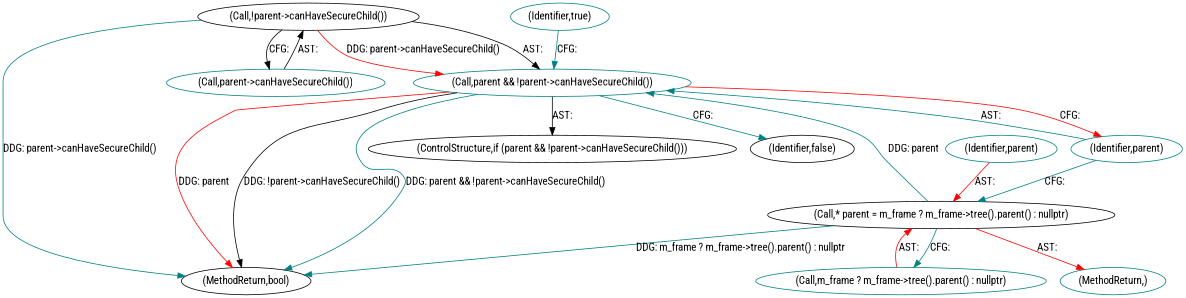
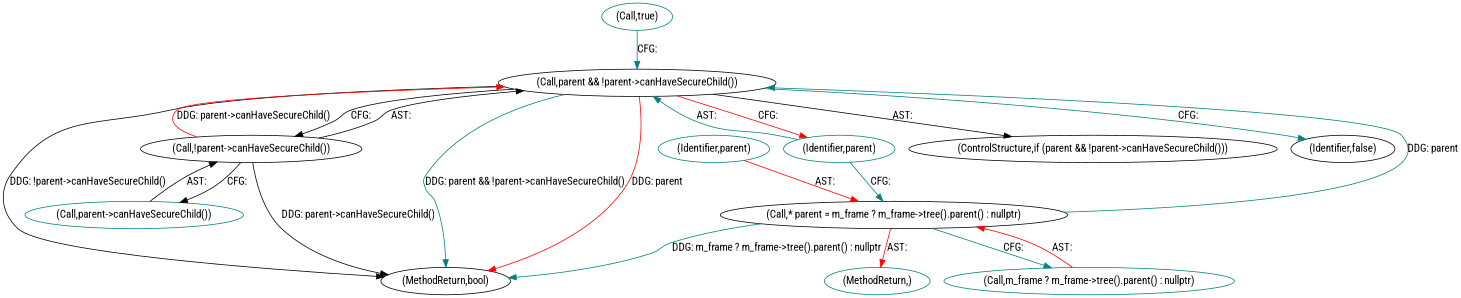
(560, 17) -> (637, 17)
(552, 83) -> (637, 83)
none -> (405, 99)
(3, 136) -> (296, 240)
